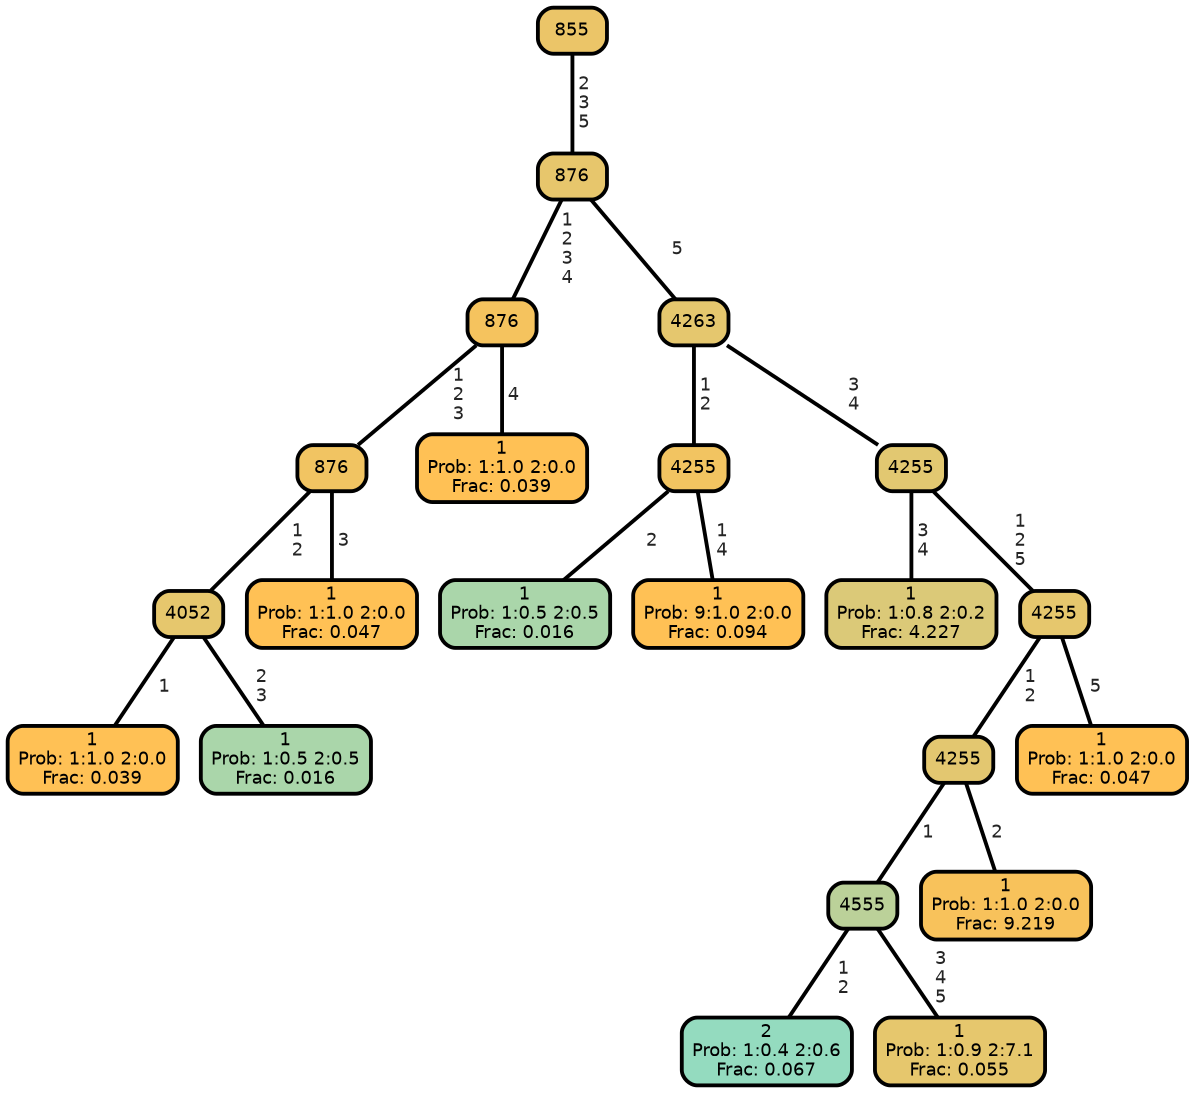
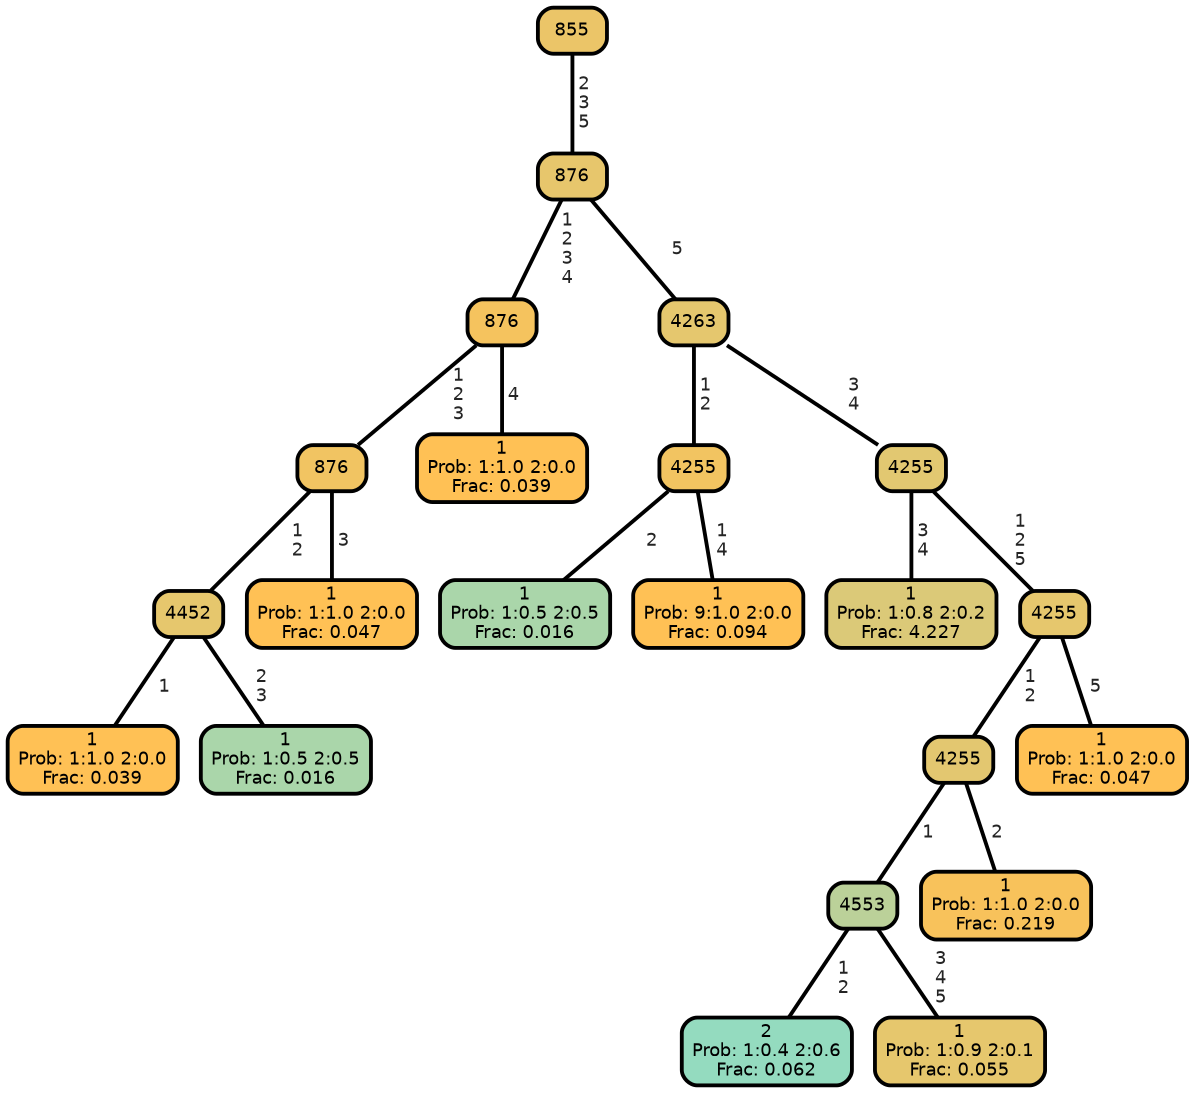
(189, 614) -> (189, 614)
(863, 906) -> (863, 906)
(1006, 906) -> (1006, 906)
(767, 1051) -> (767, 1051)
(960, 1051) -> (960, 1051)
